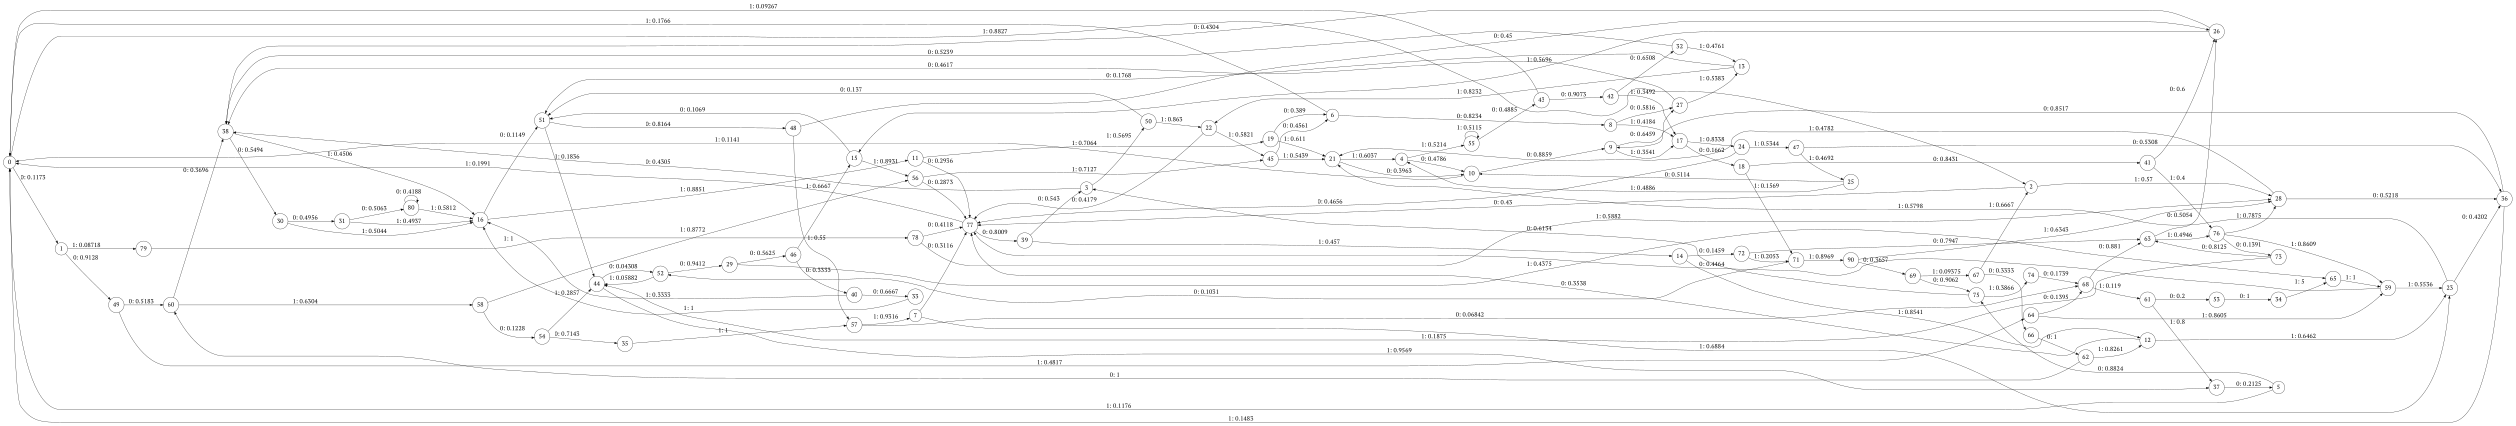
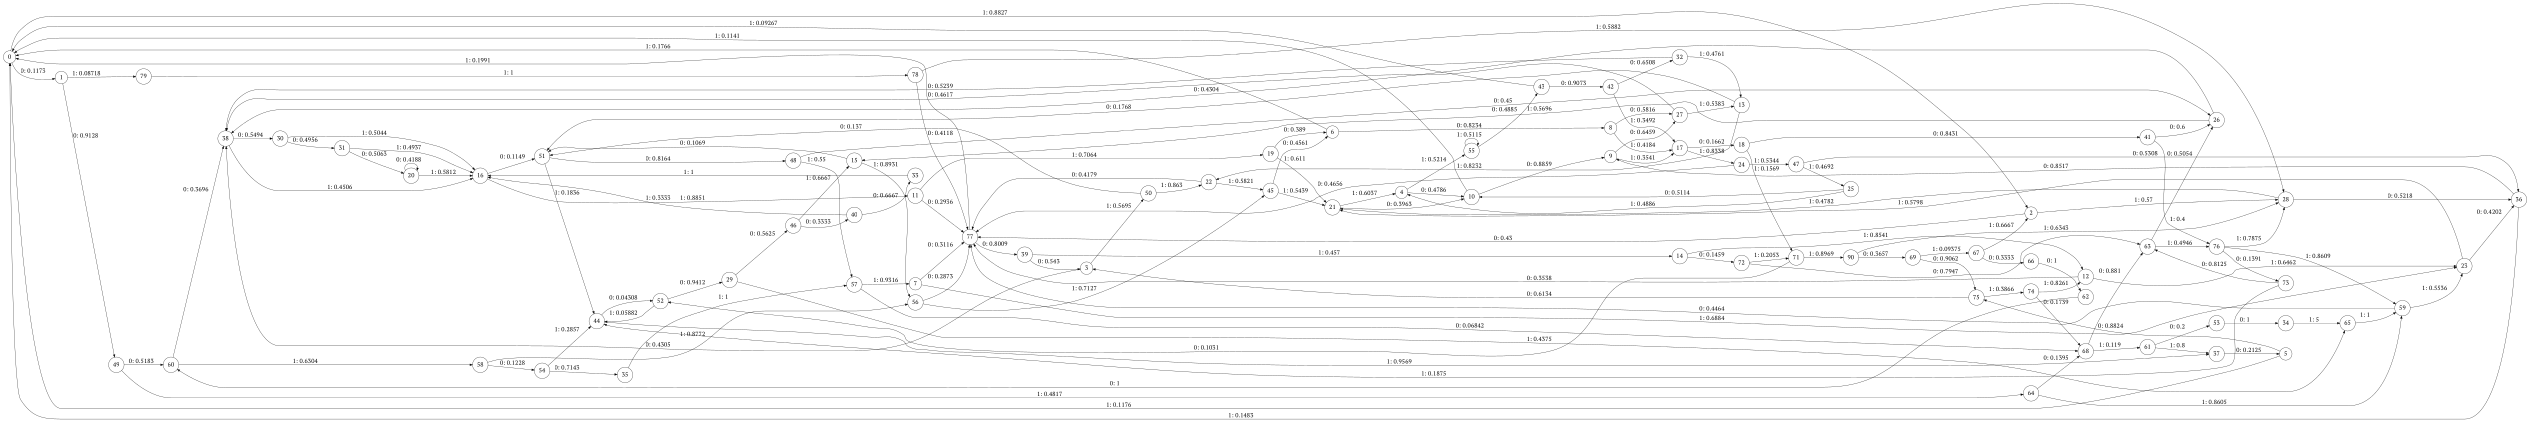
(411, 208) -> (411, 176)
(2117, 355) -> (2059, 291)
